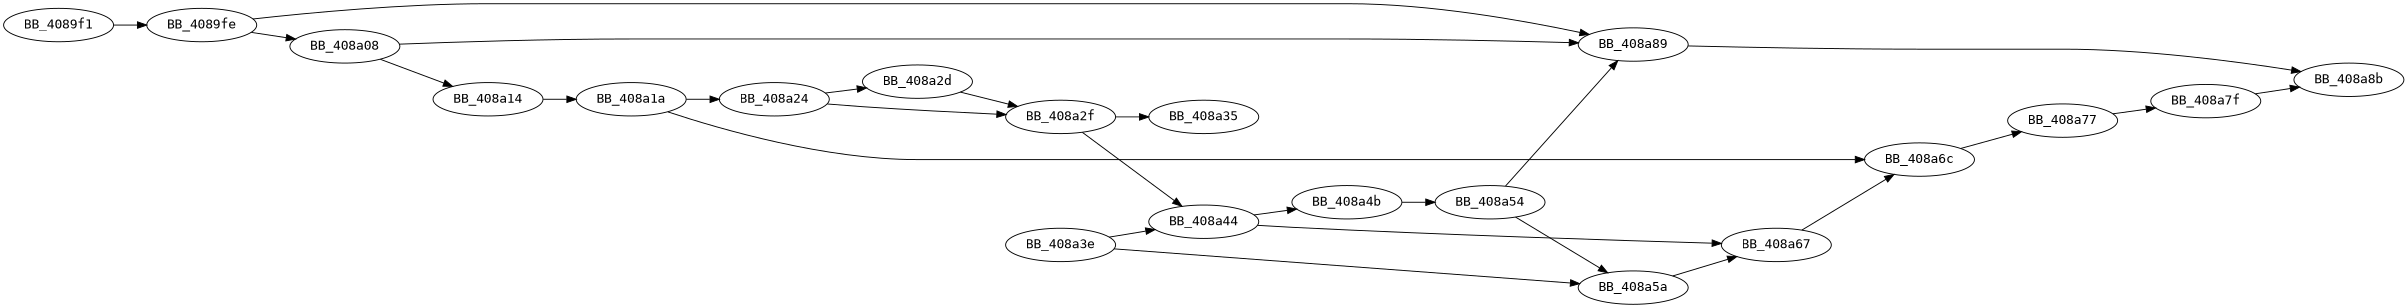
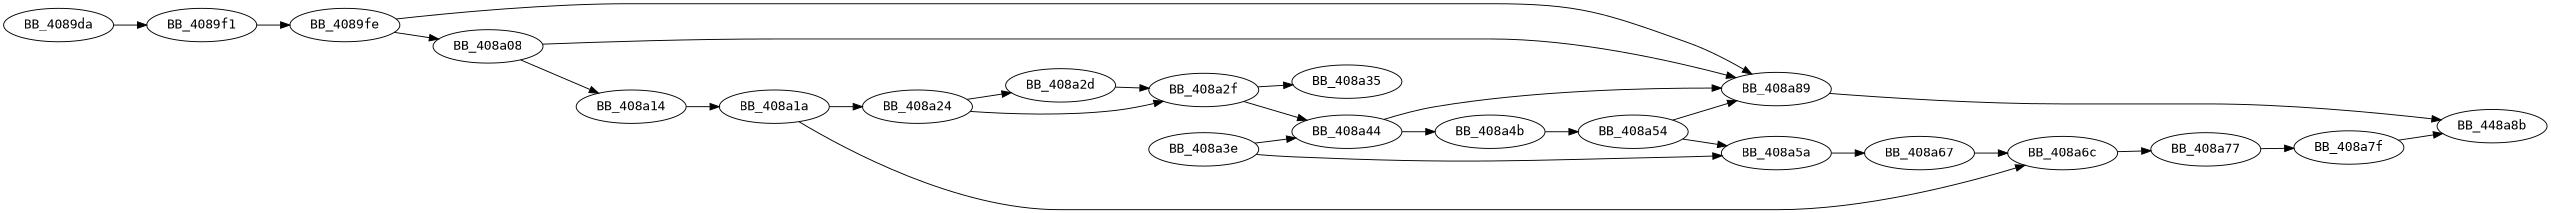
none -> (59, 25)
(2349, 80) -> (2492, 126)
(1485, 236) -> (1547, 94)
